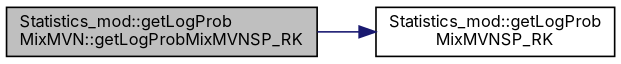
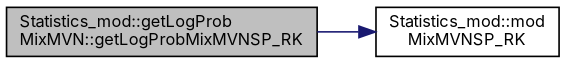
(495, 32) -> (468, 32)
